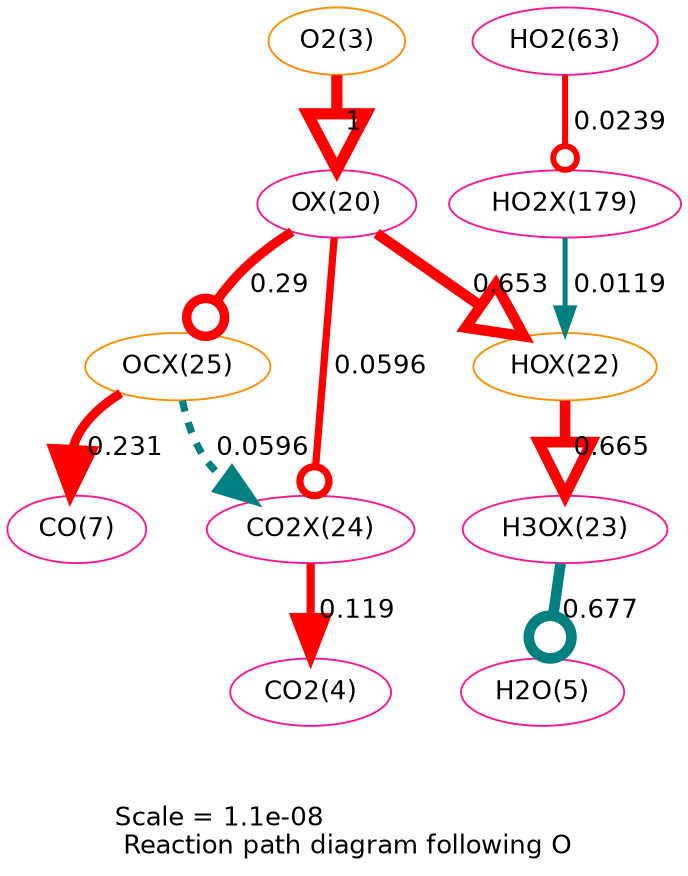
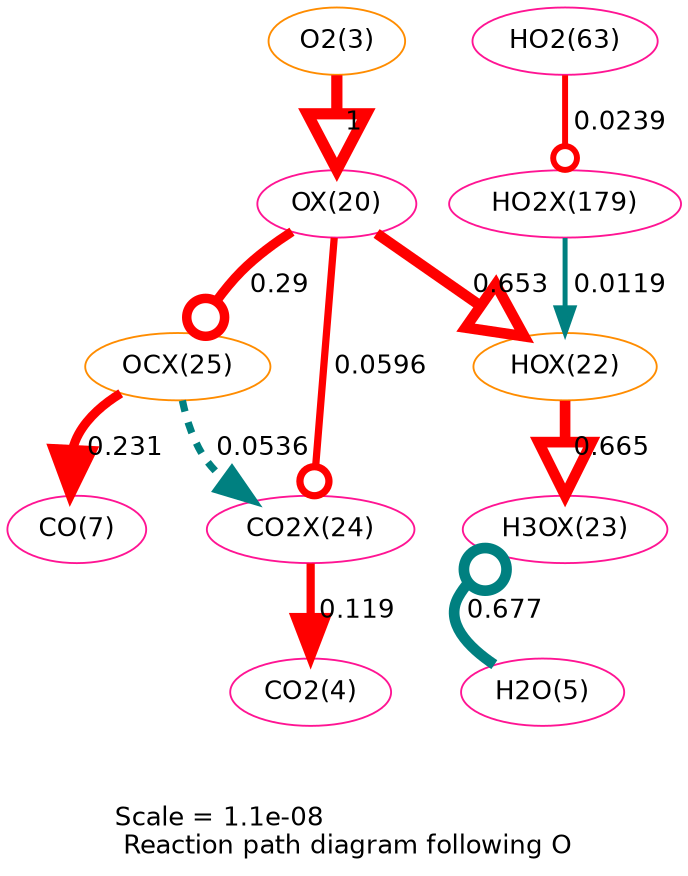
(259, 448) -> (259, 448)
(557, 590) -> (459, 629)
